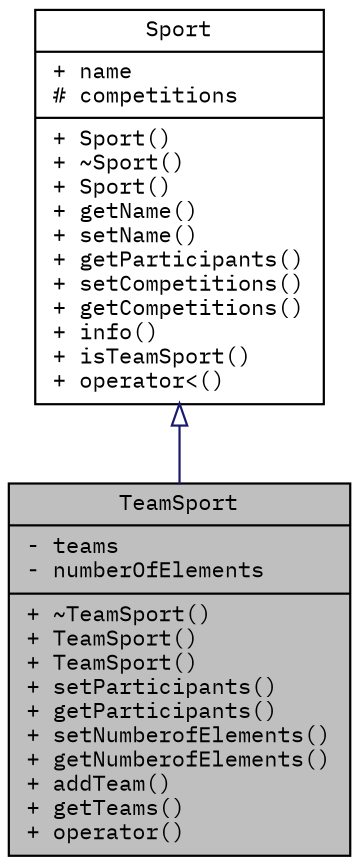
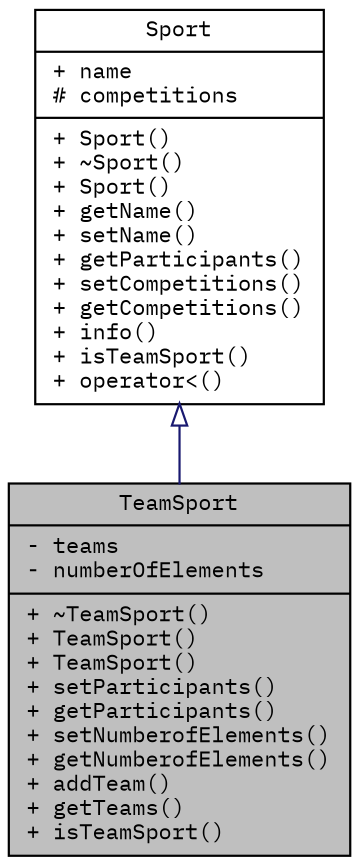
(107, 833) -> (127, 833)
